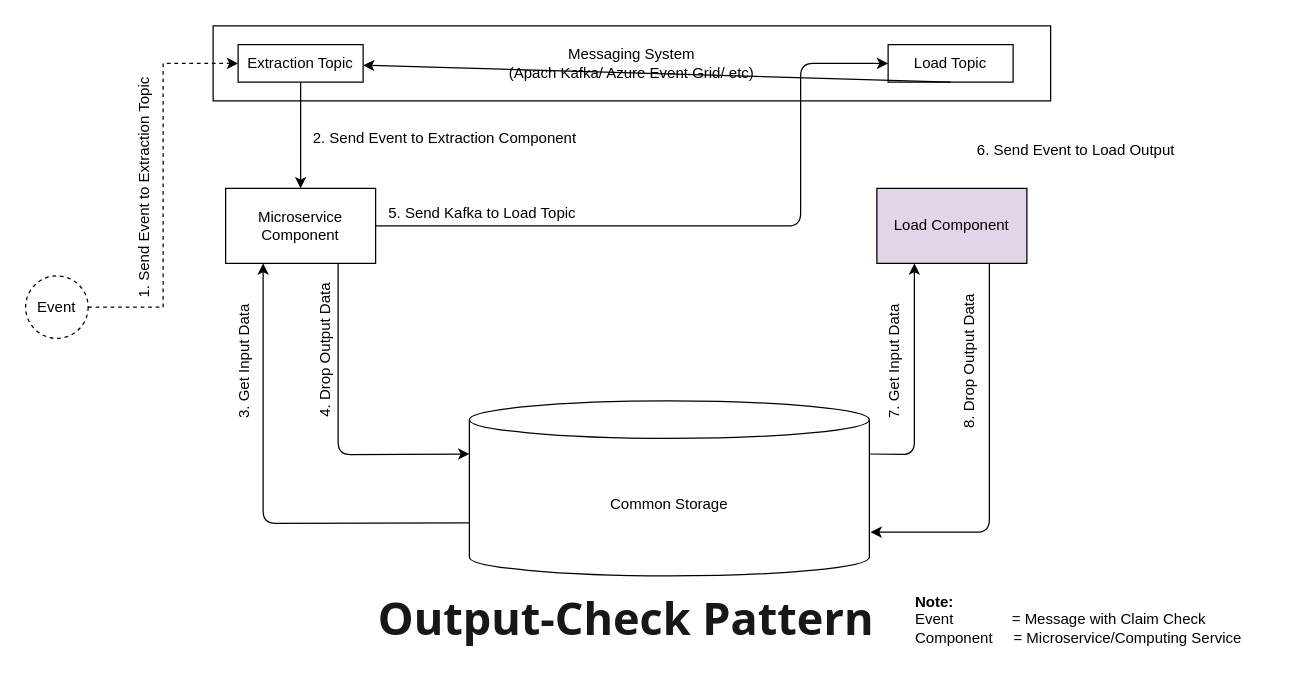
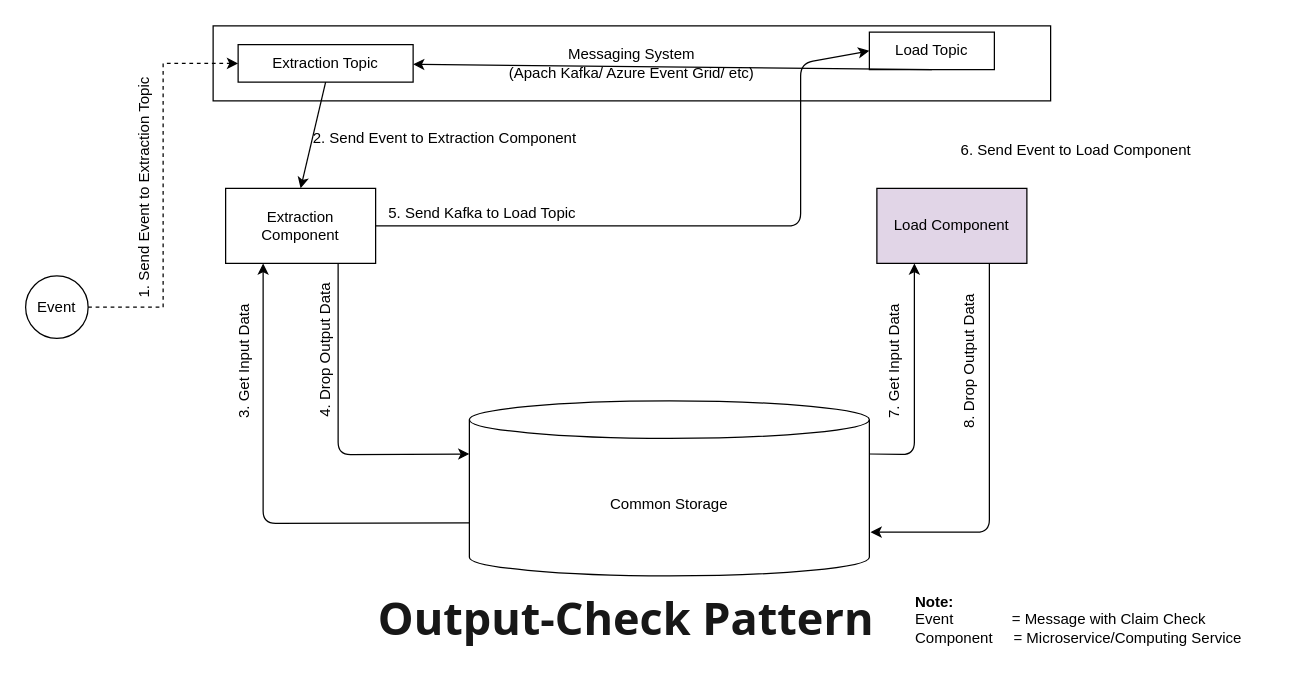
(301, 63) -> (326, 63)
(951, 63) -> (932, 51)
(1076, 151) -> (1076, 151)
(301, 226) -> (301, 226)
(57, 307) -> (57, 307)
